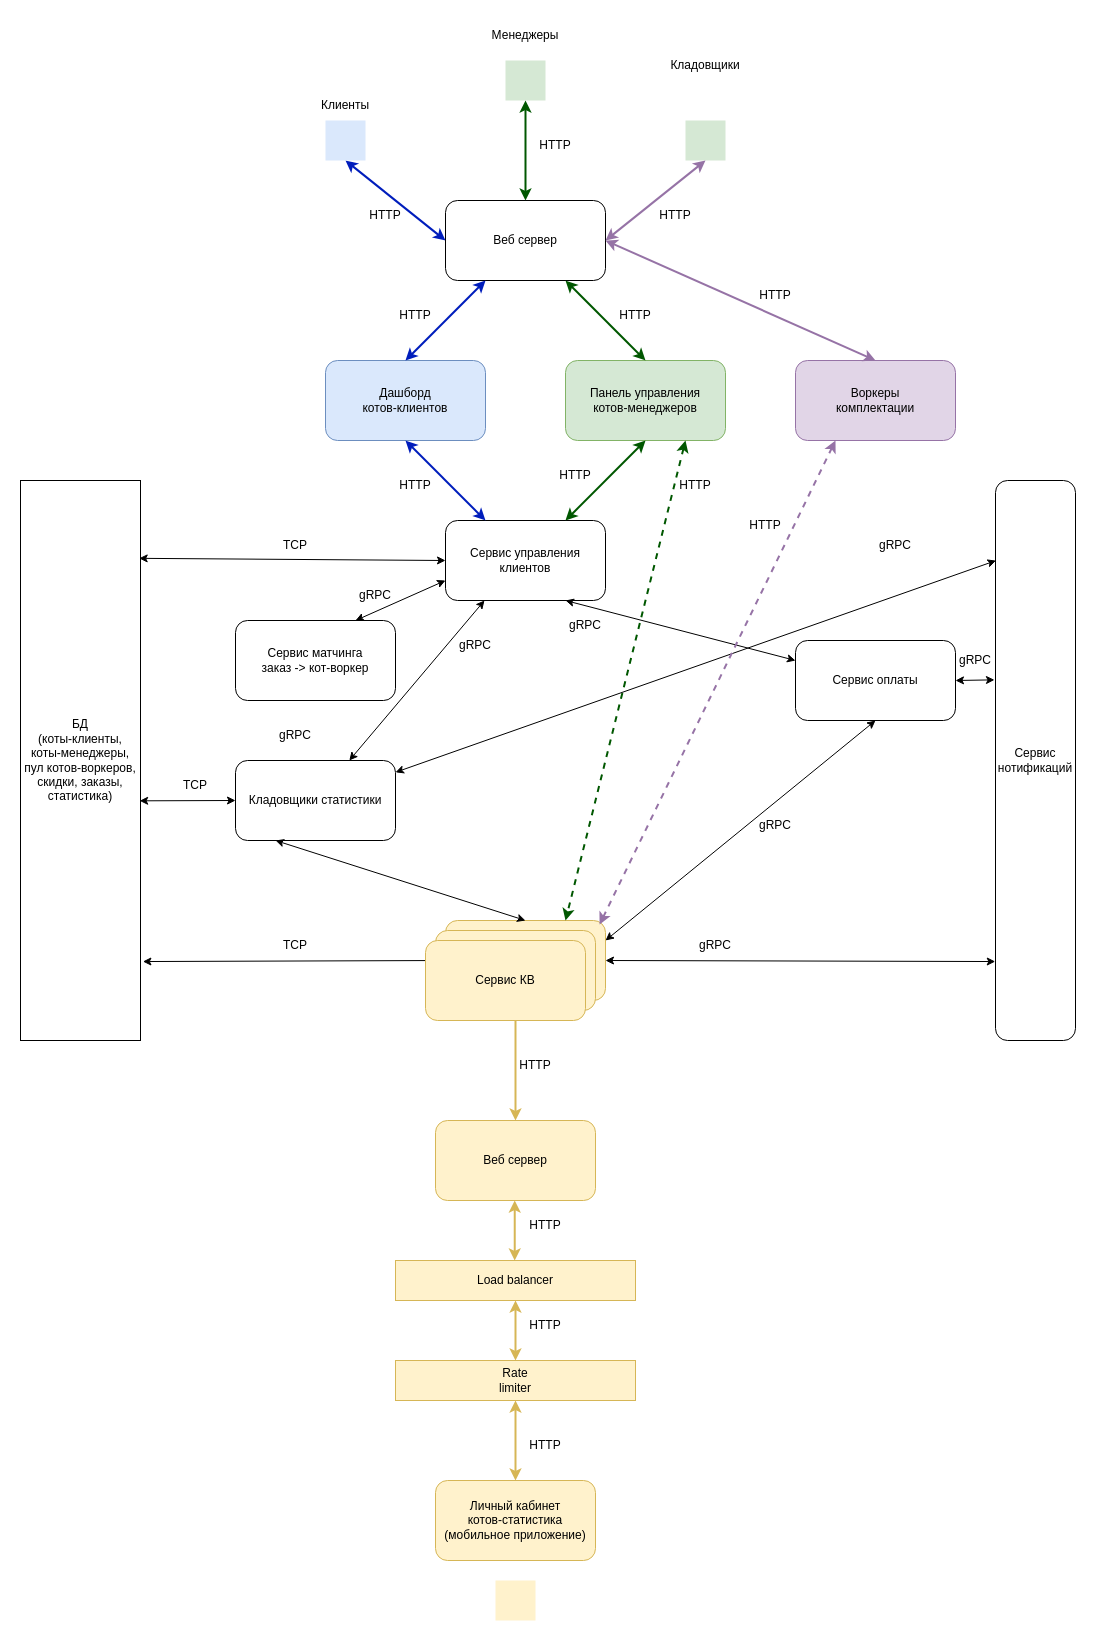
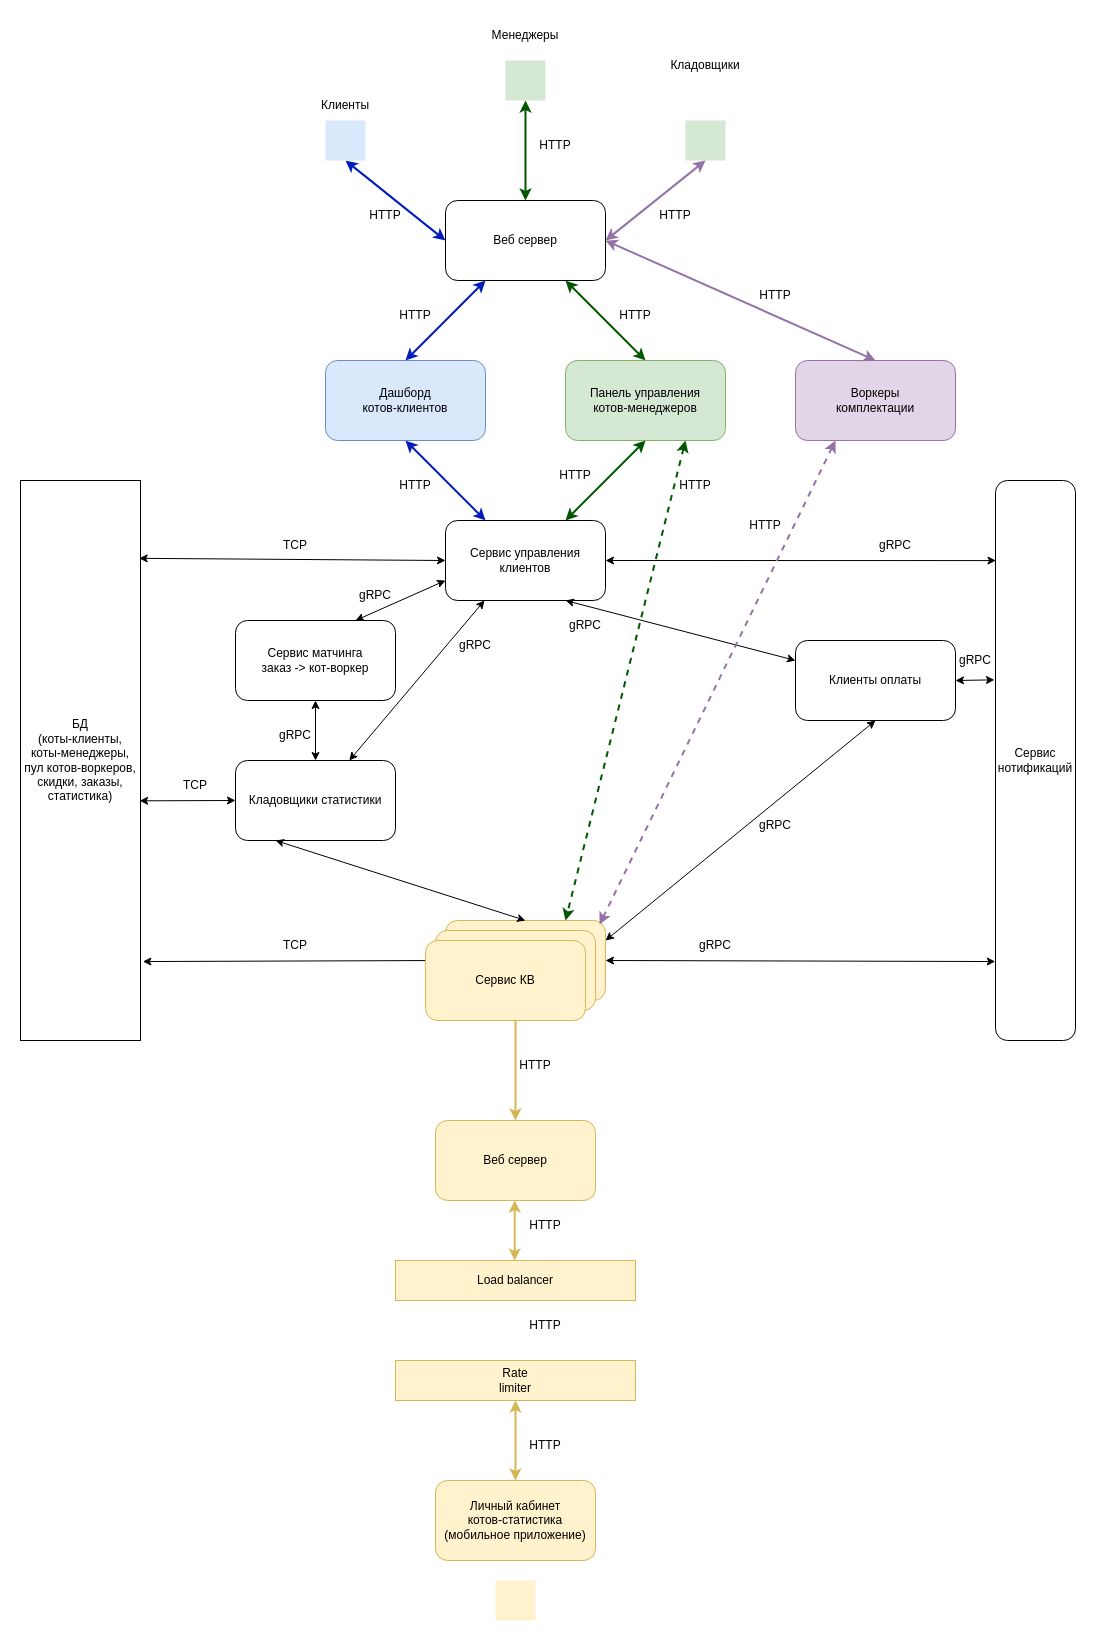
(696, 666) -> (801, 561)
(876, 681) -> (876, 681)
none -> (316, 731)
(516, 1330) -> none
